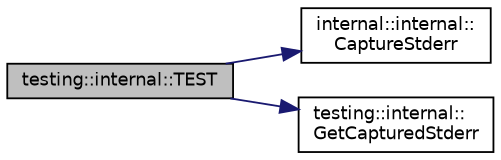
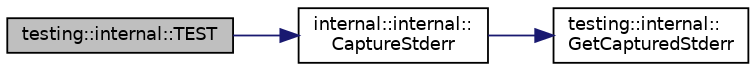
(255, 102) -> (512, 36)
